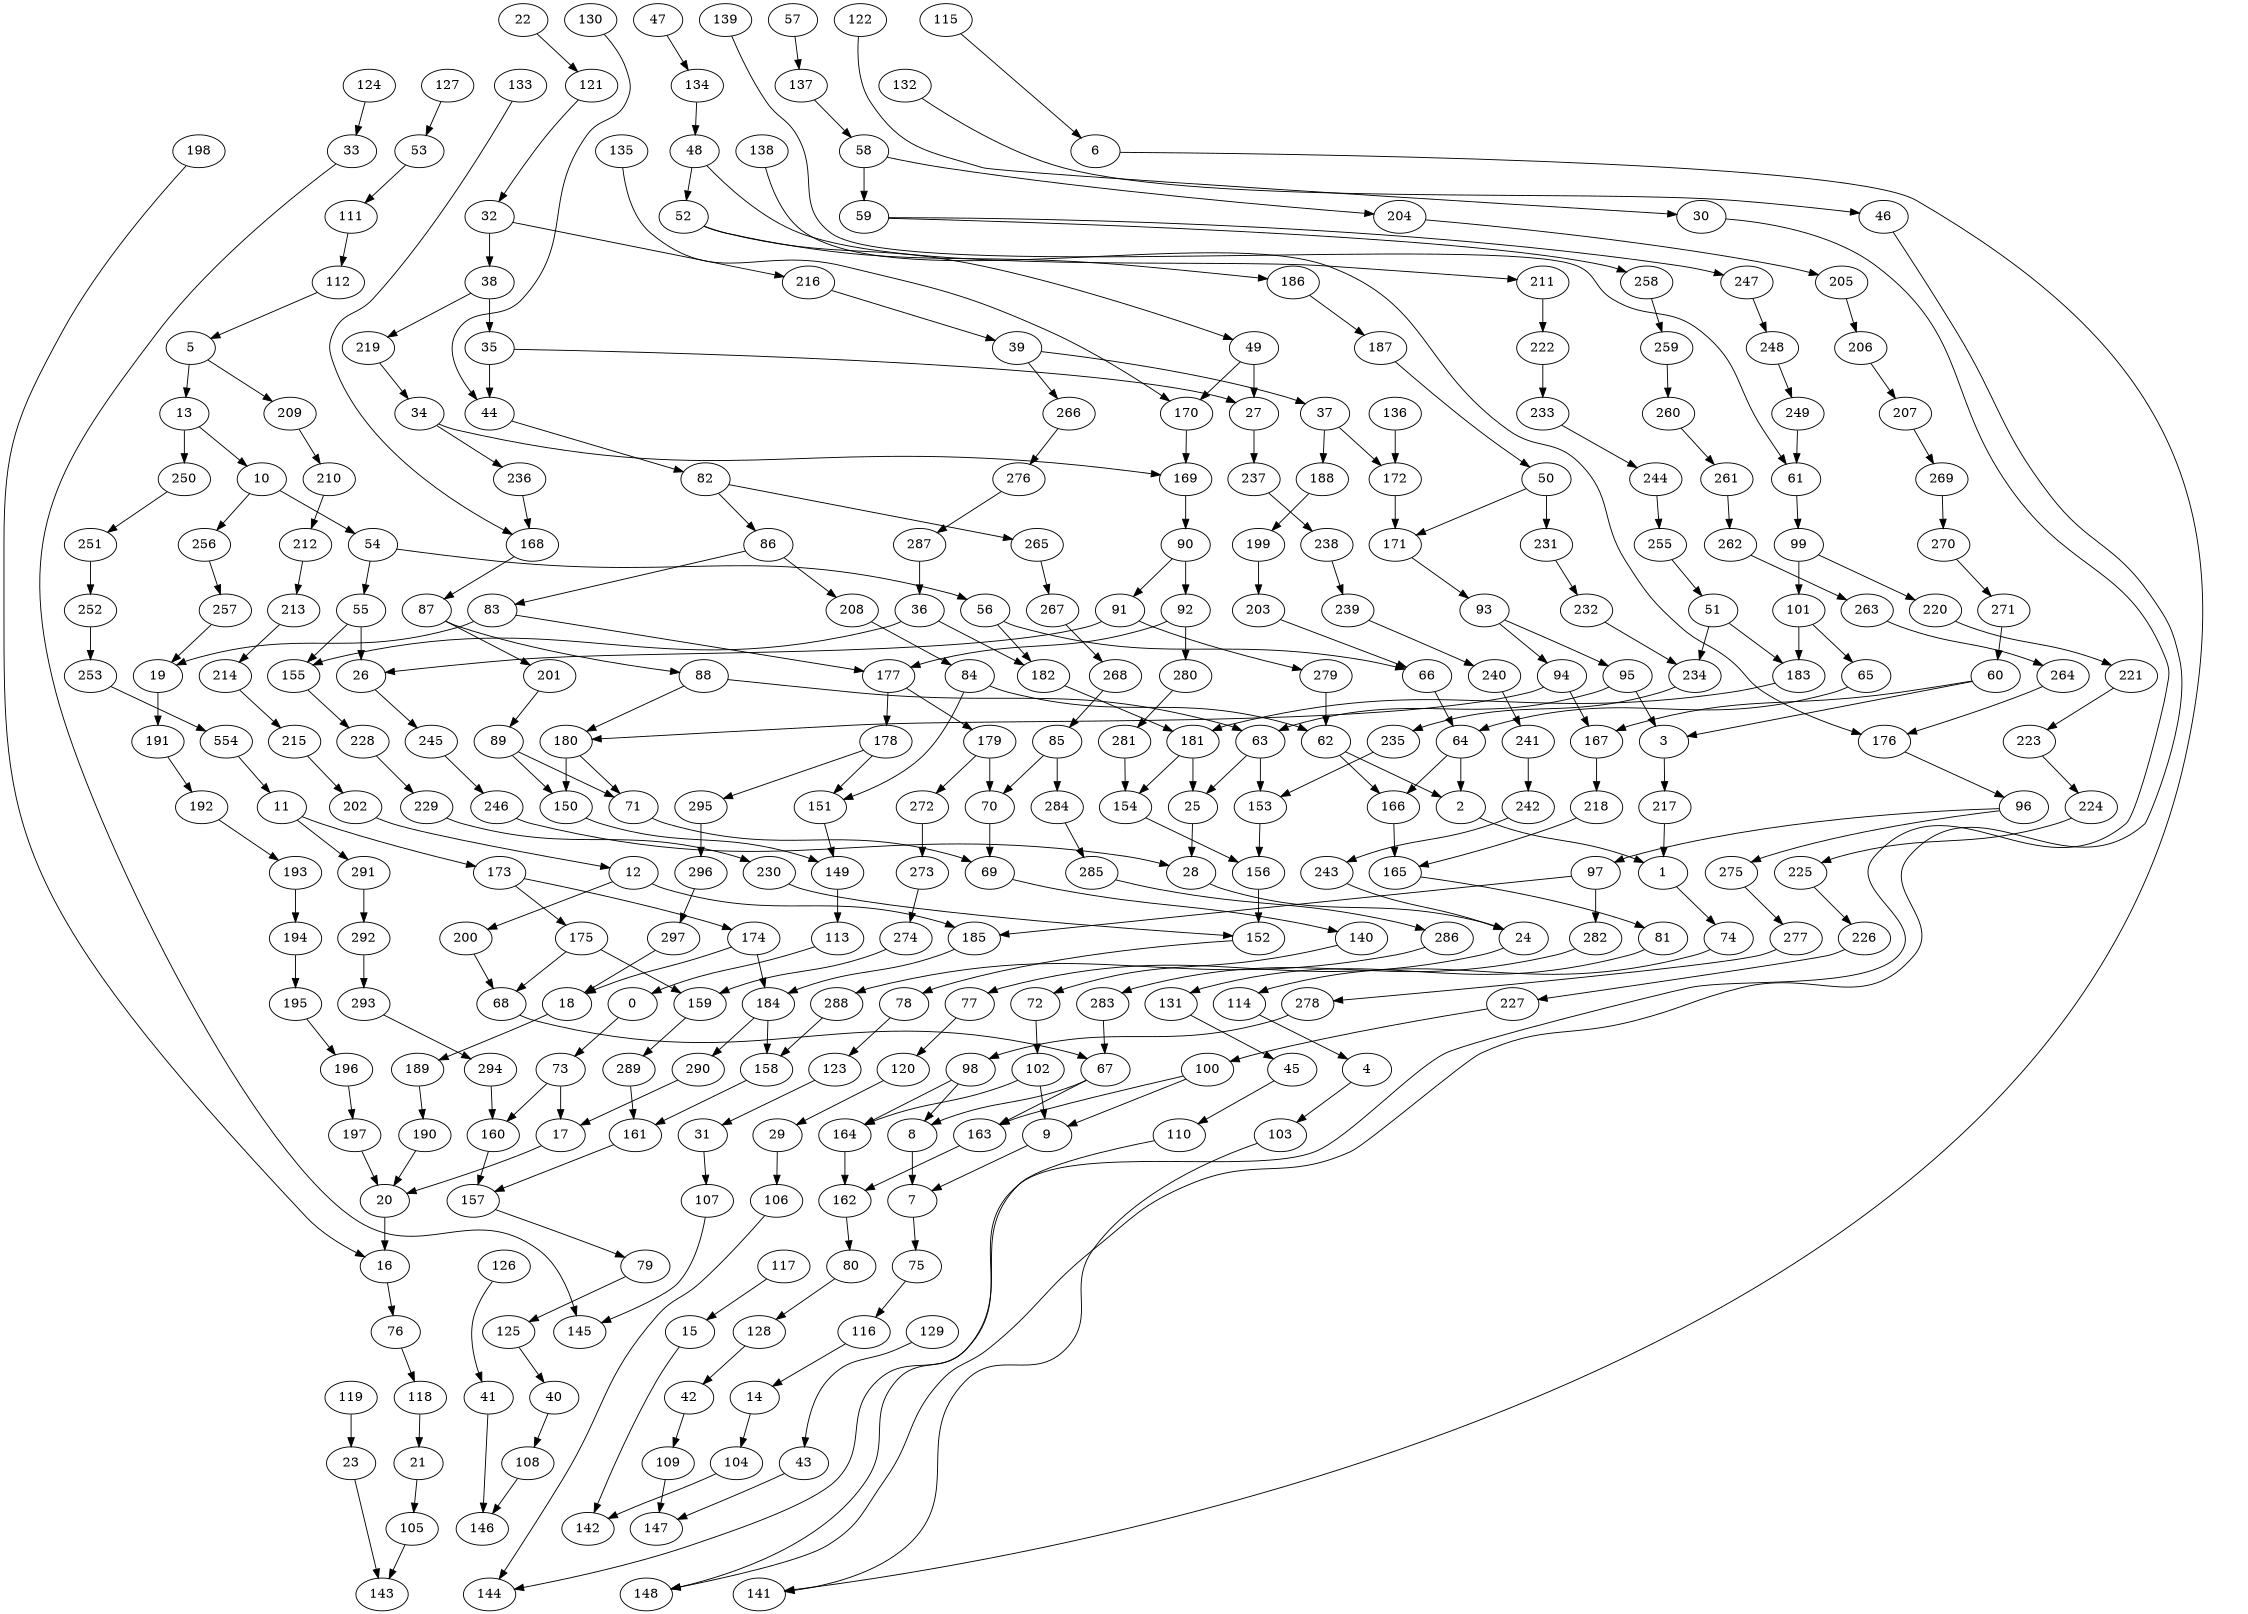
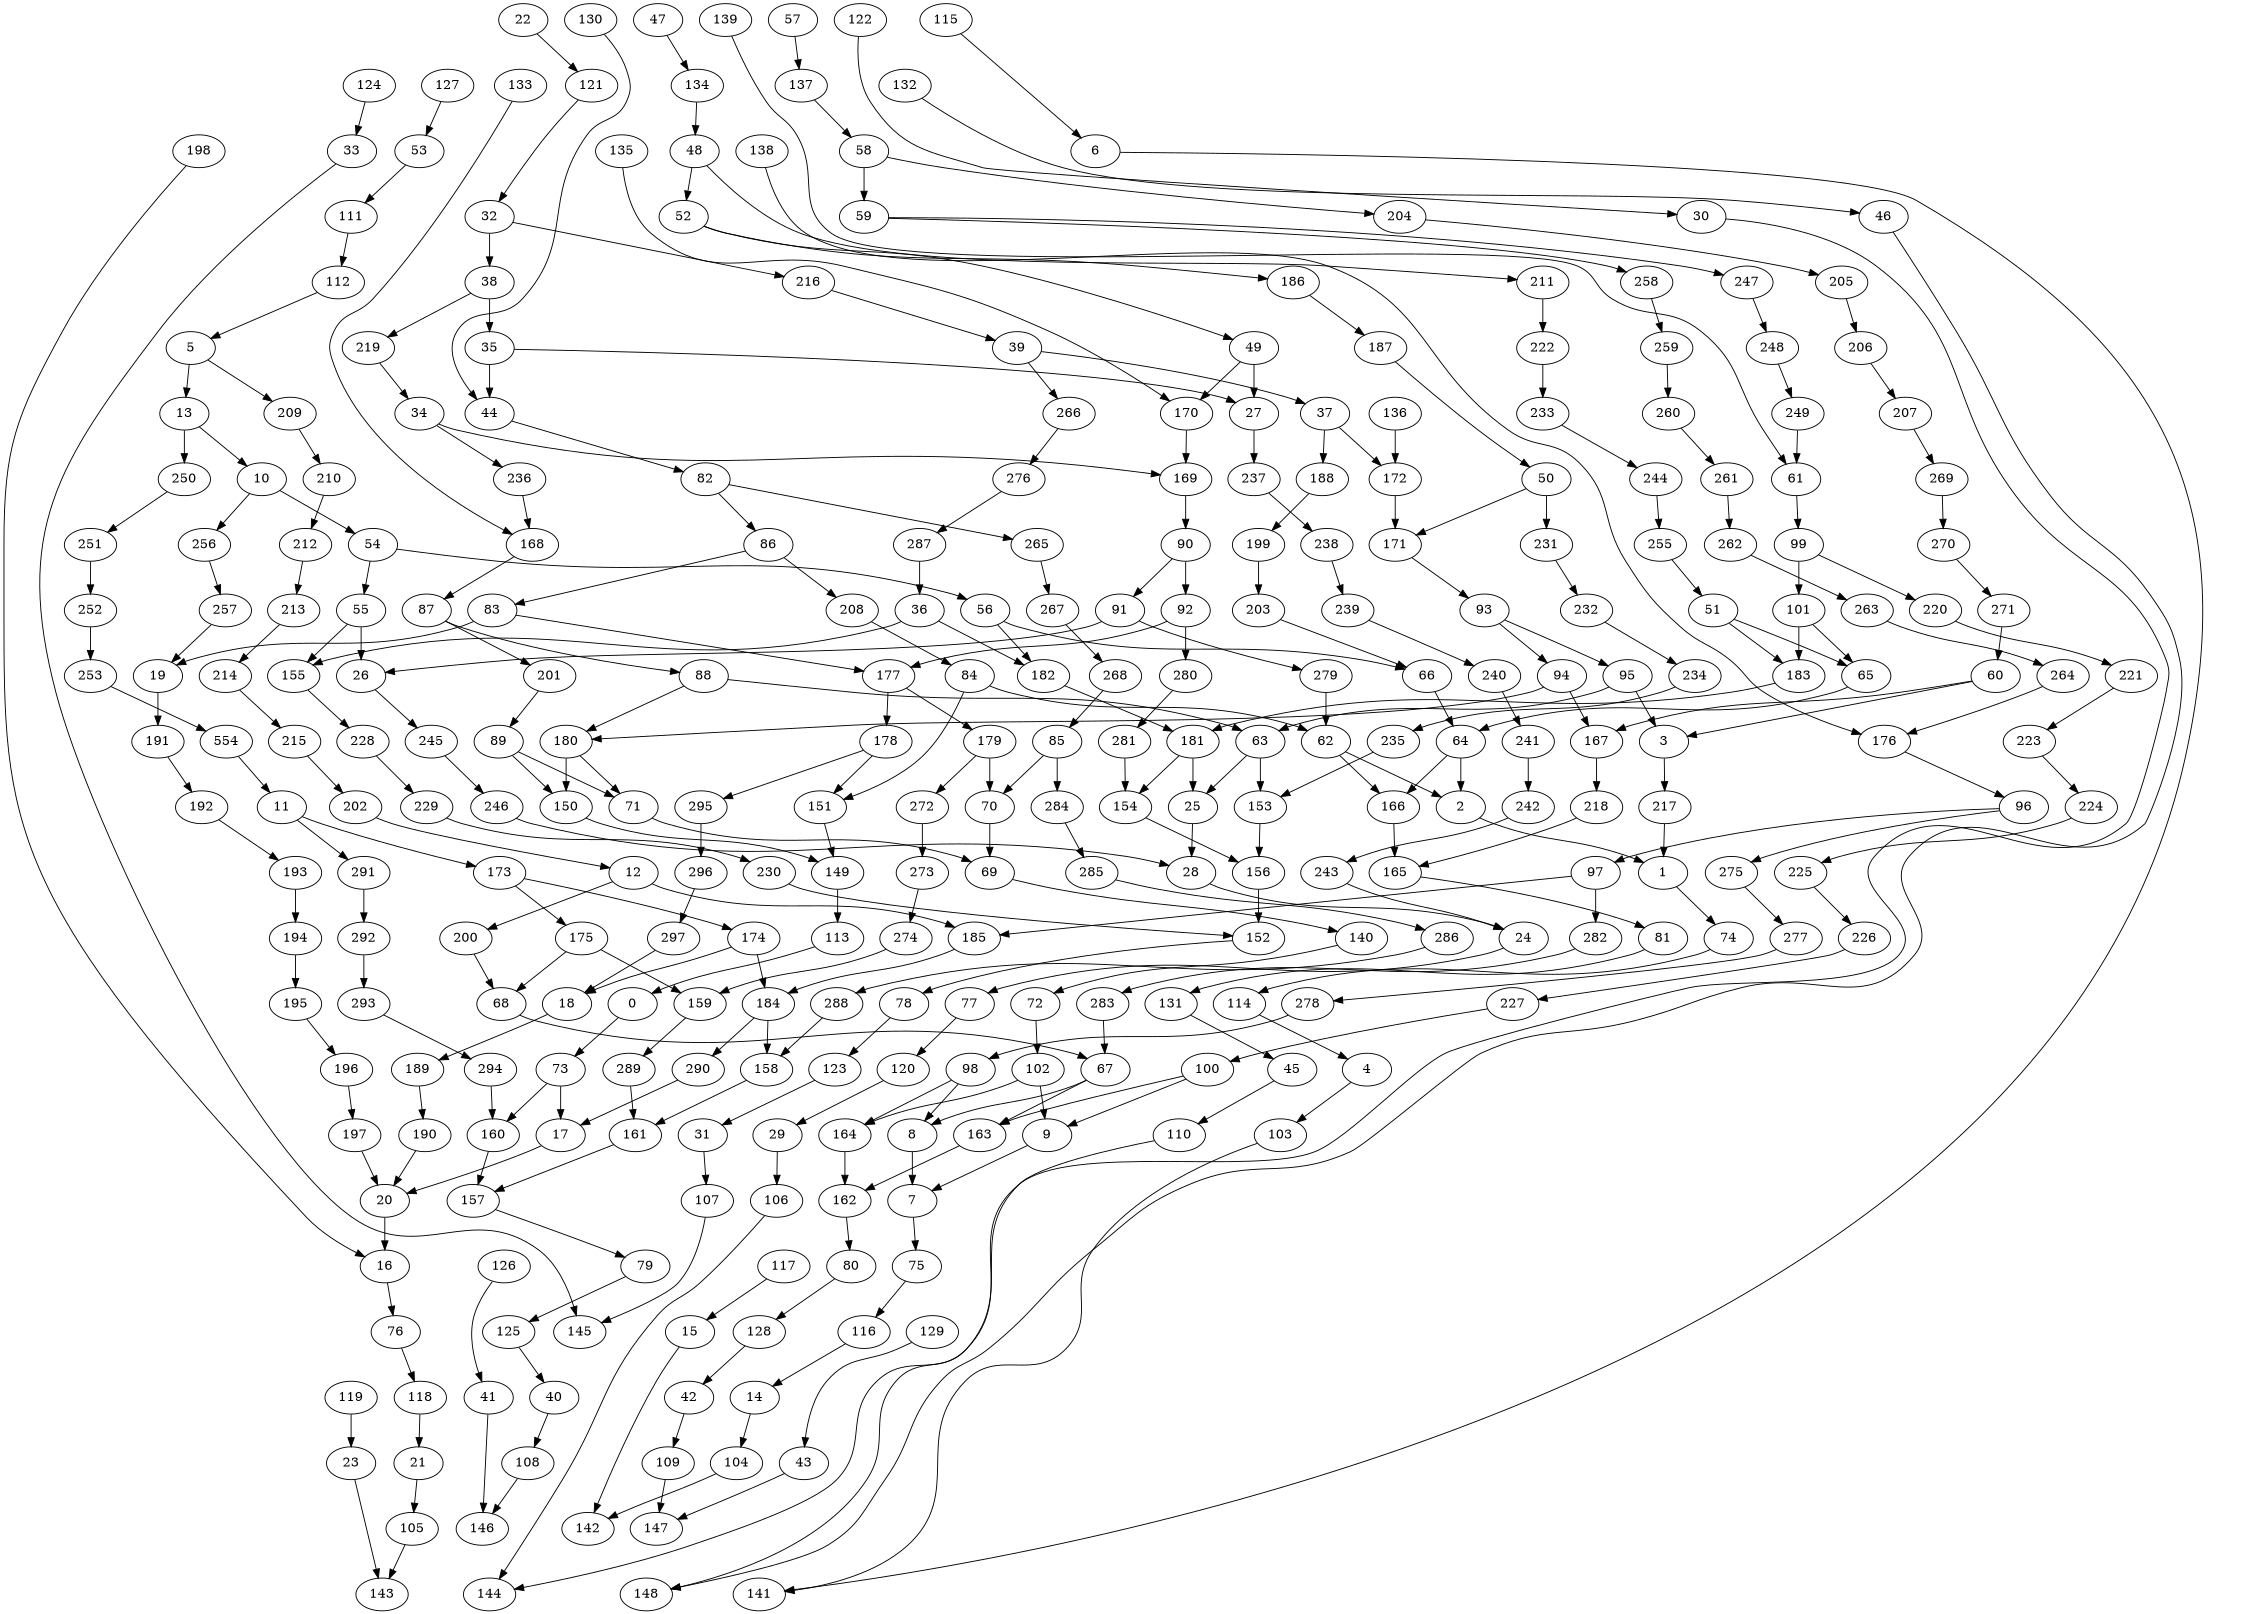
(1706, 638) -> (1787, 640)
